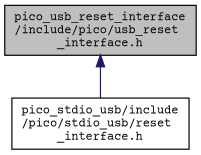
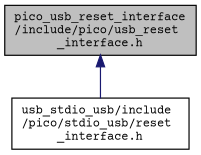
(100, 124) -> (100, 124)
